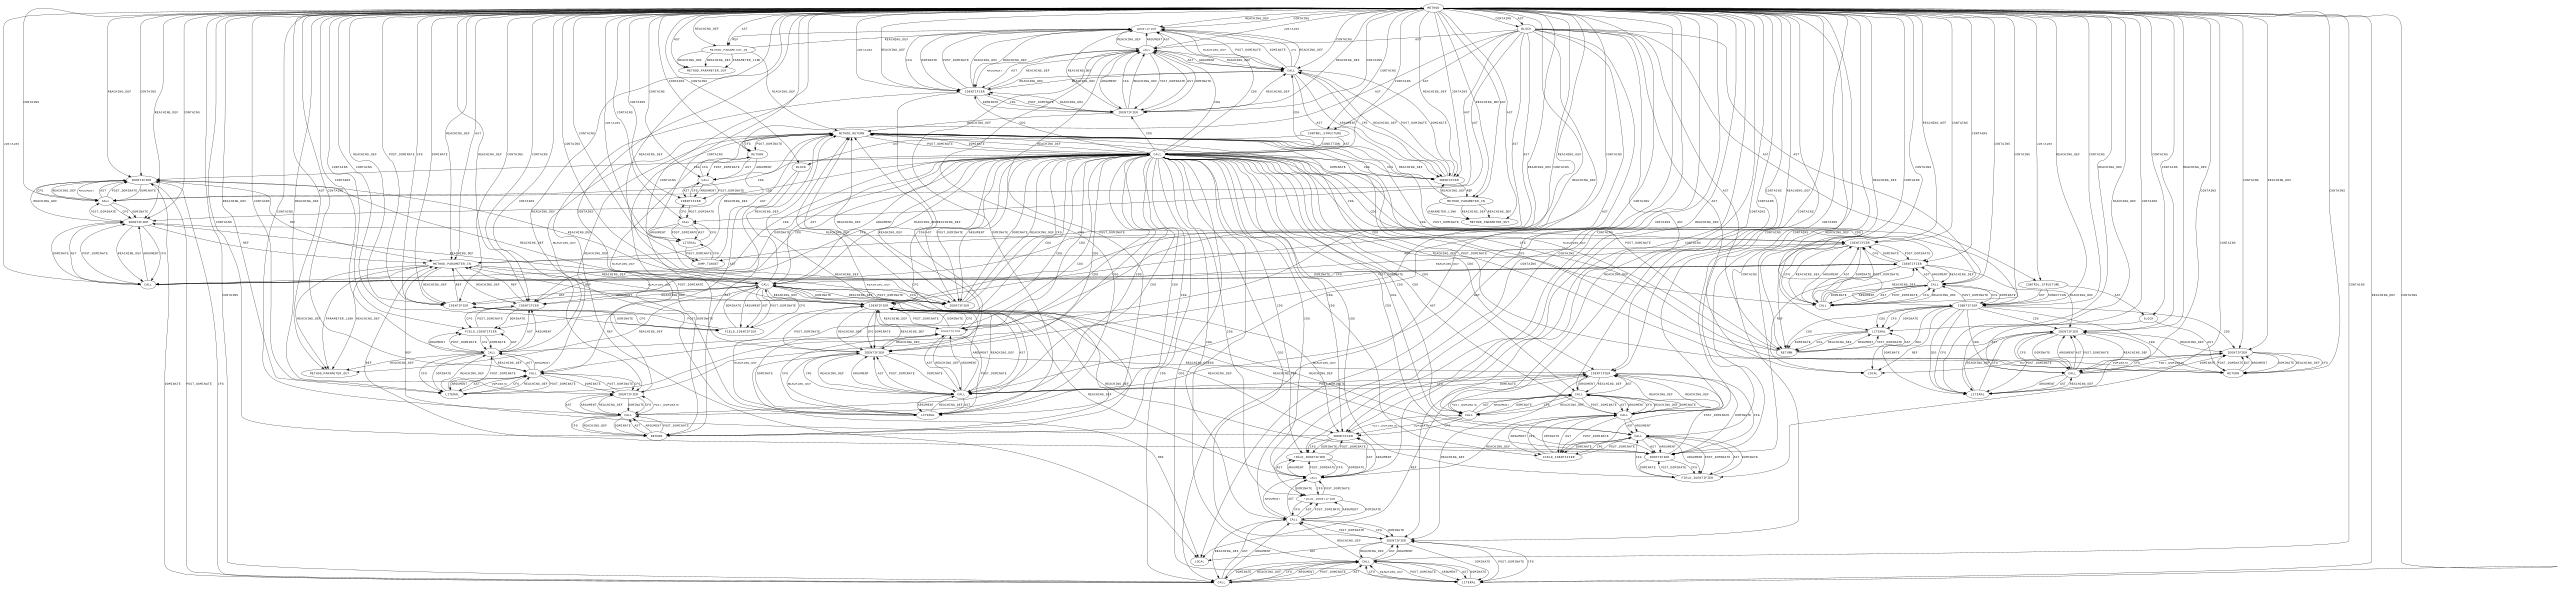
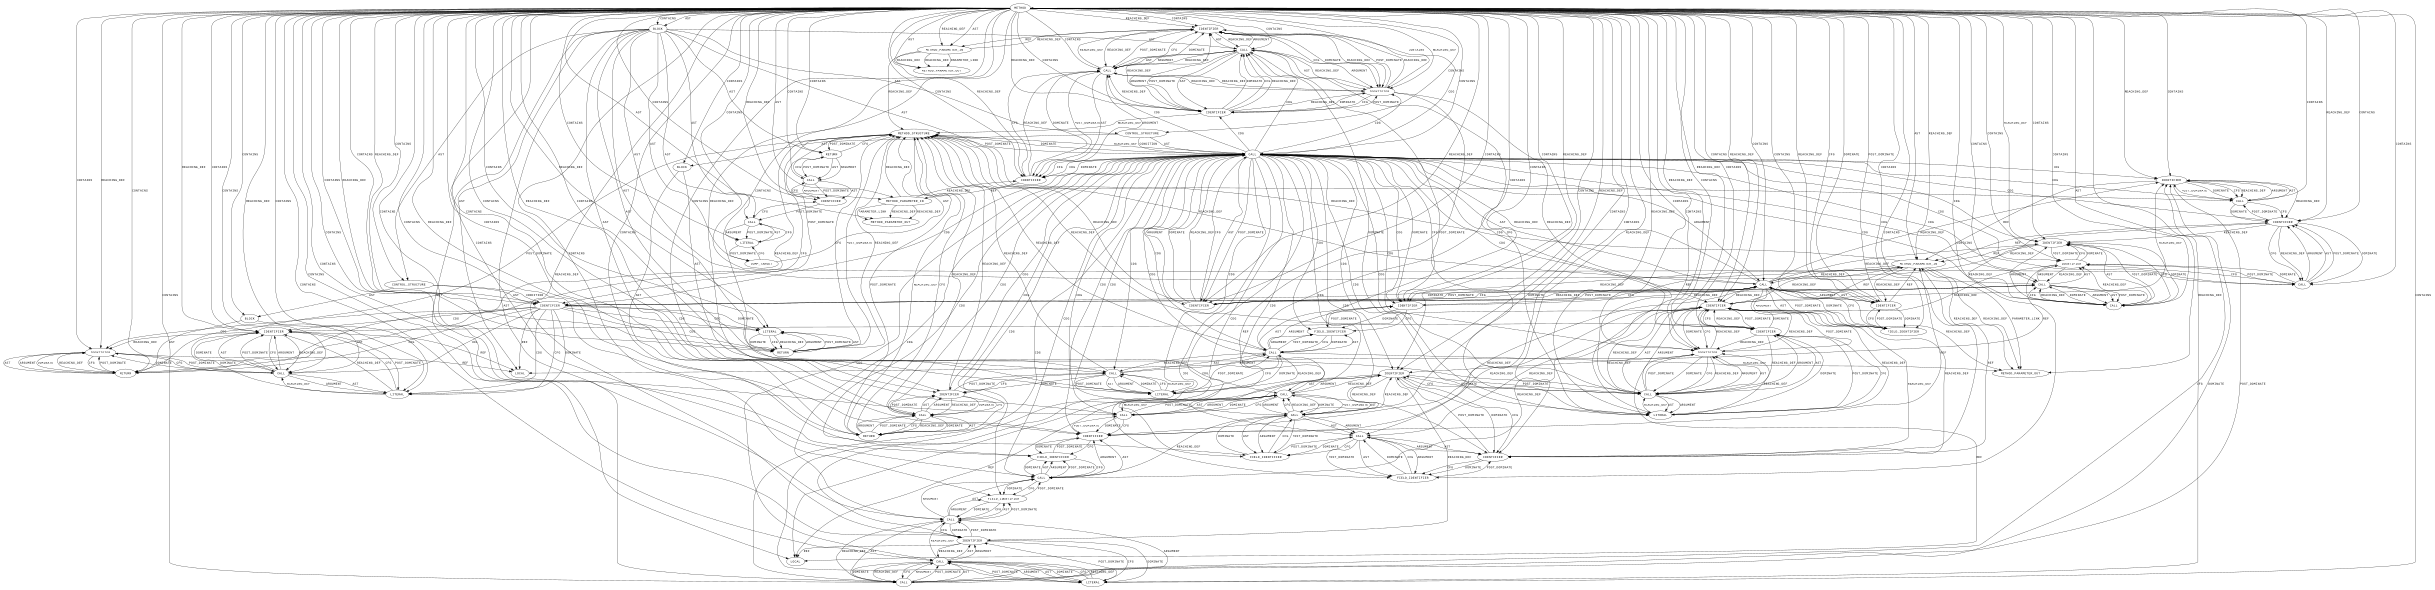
(596, 17) -> none
(852, 133) -> (914, 133)
